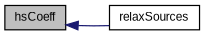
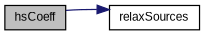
(94, 26) -> (81, 10)
